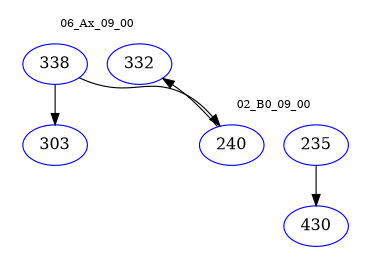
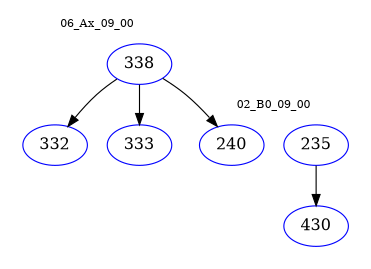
(196, 104) -> (94, 97)
(55, 145) -> (140, 145)
